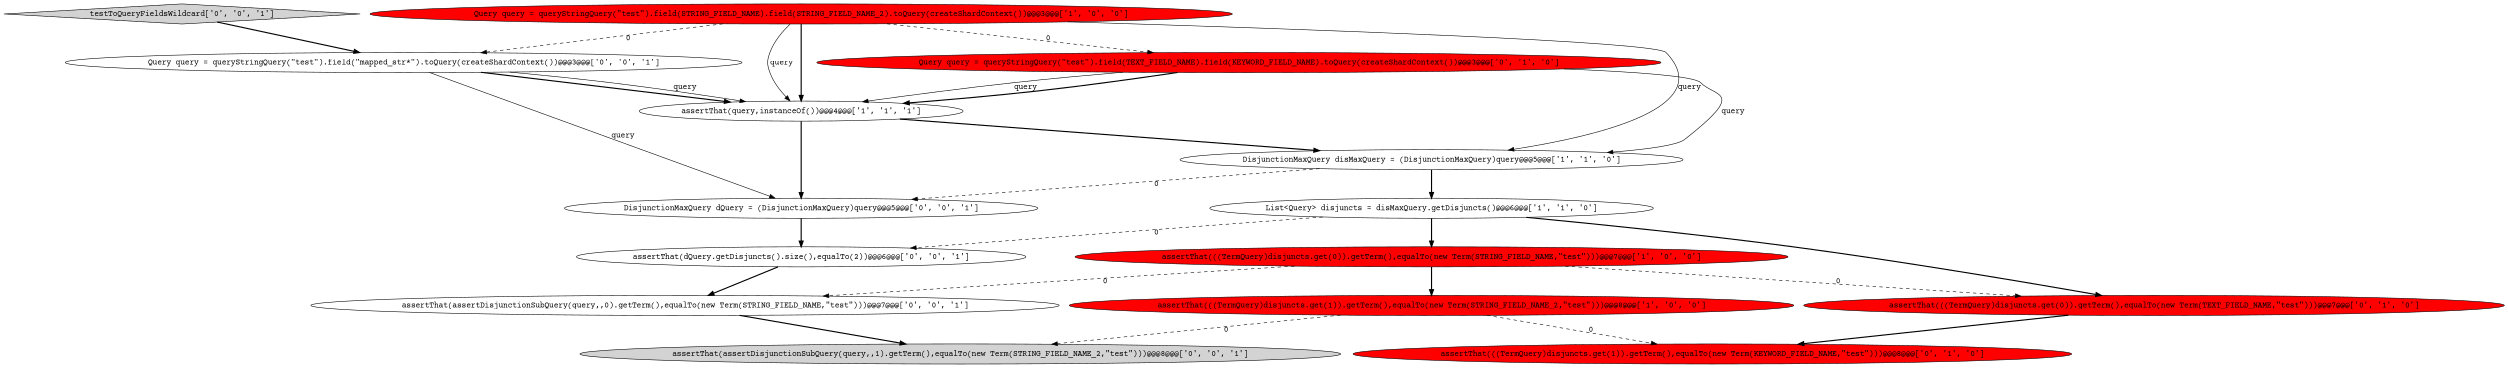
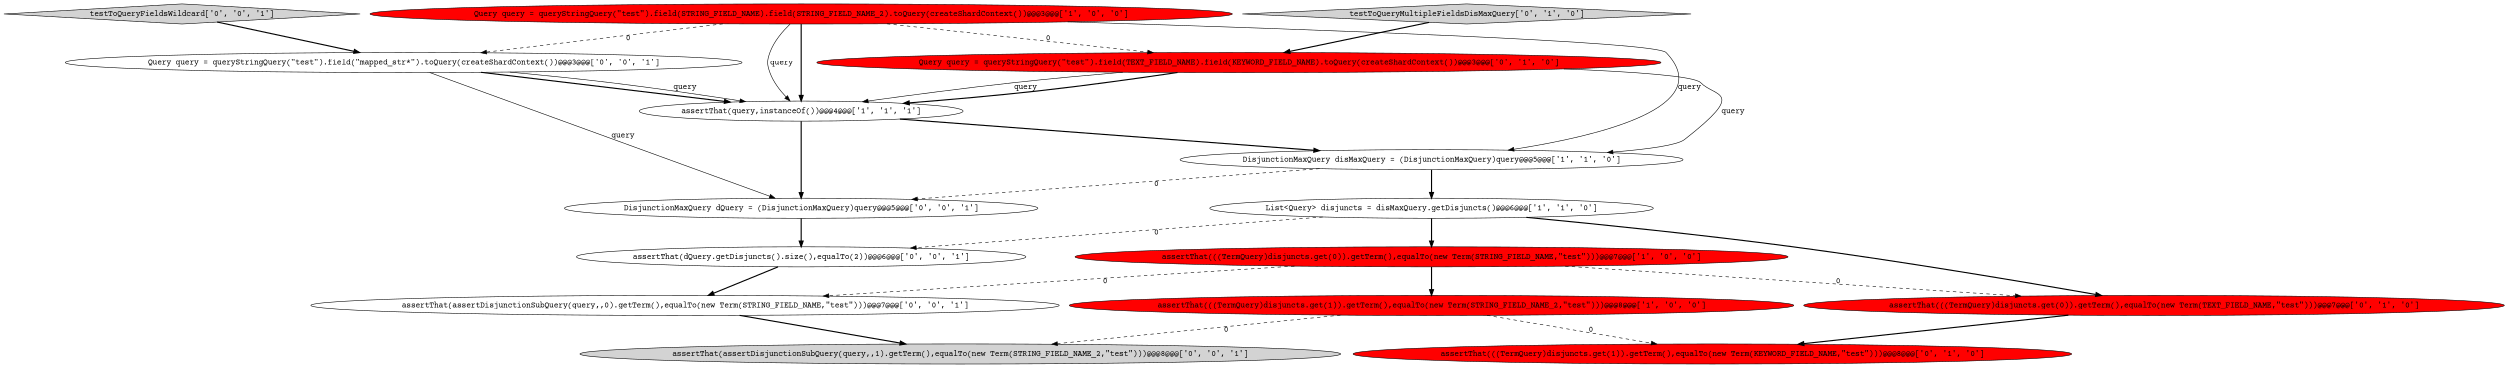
none -> (1467, 14)
